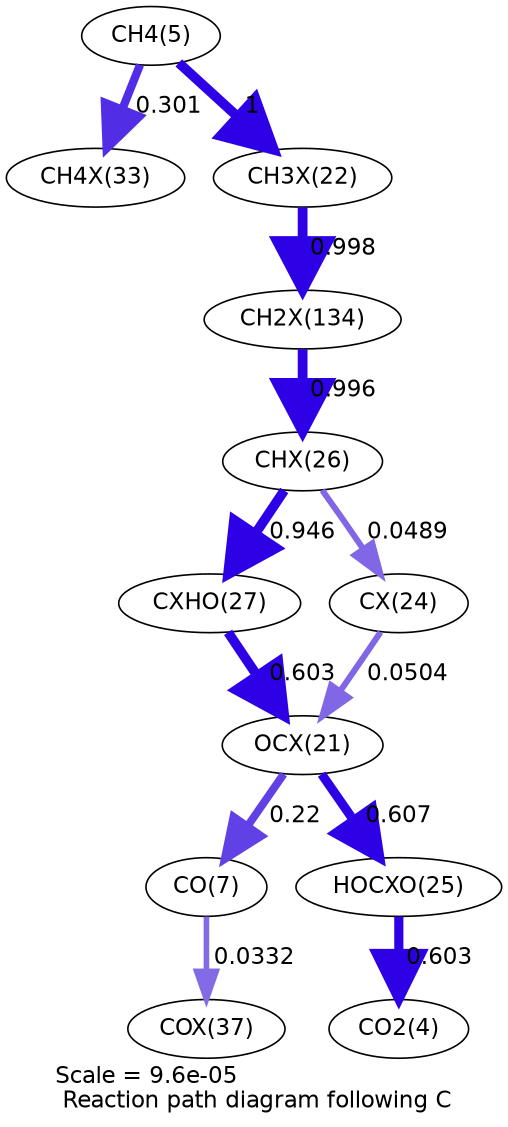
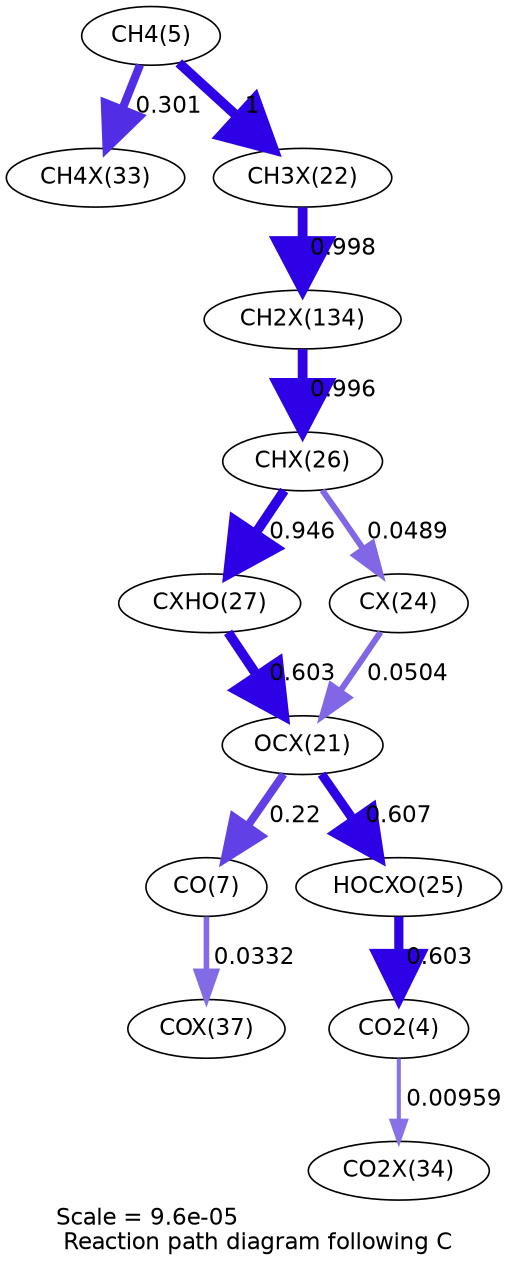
none -> (399, 1171)
